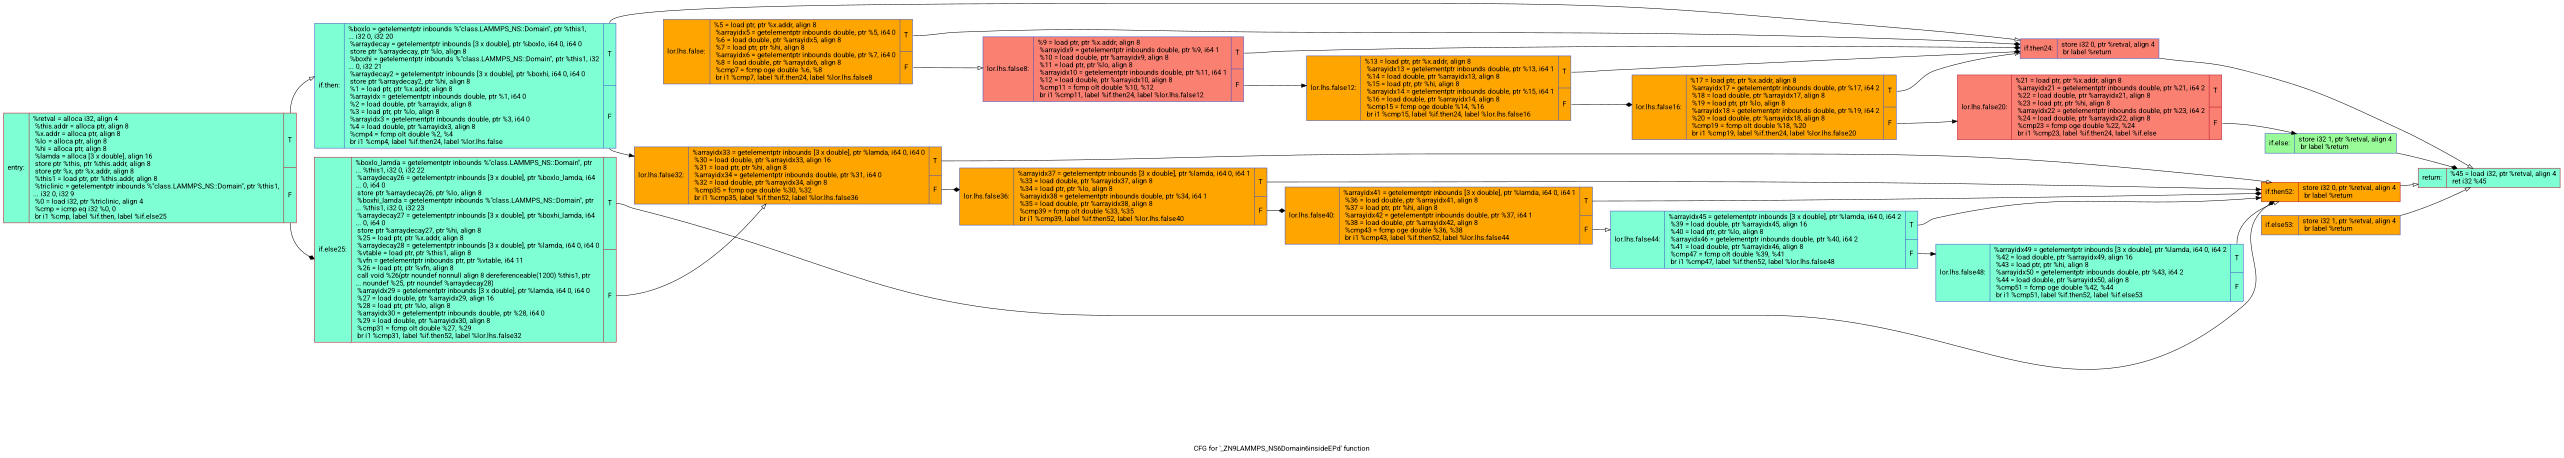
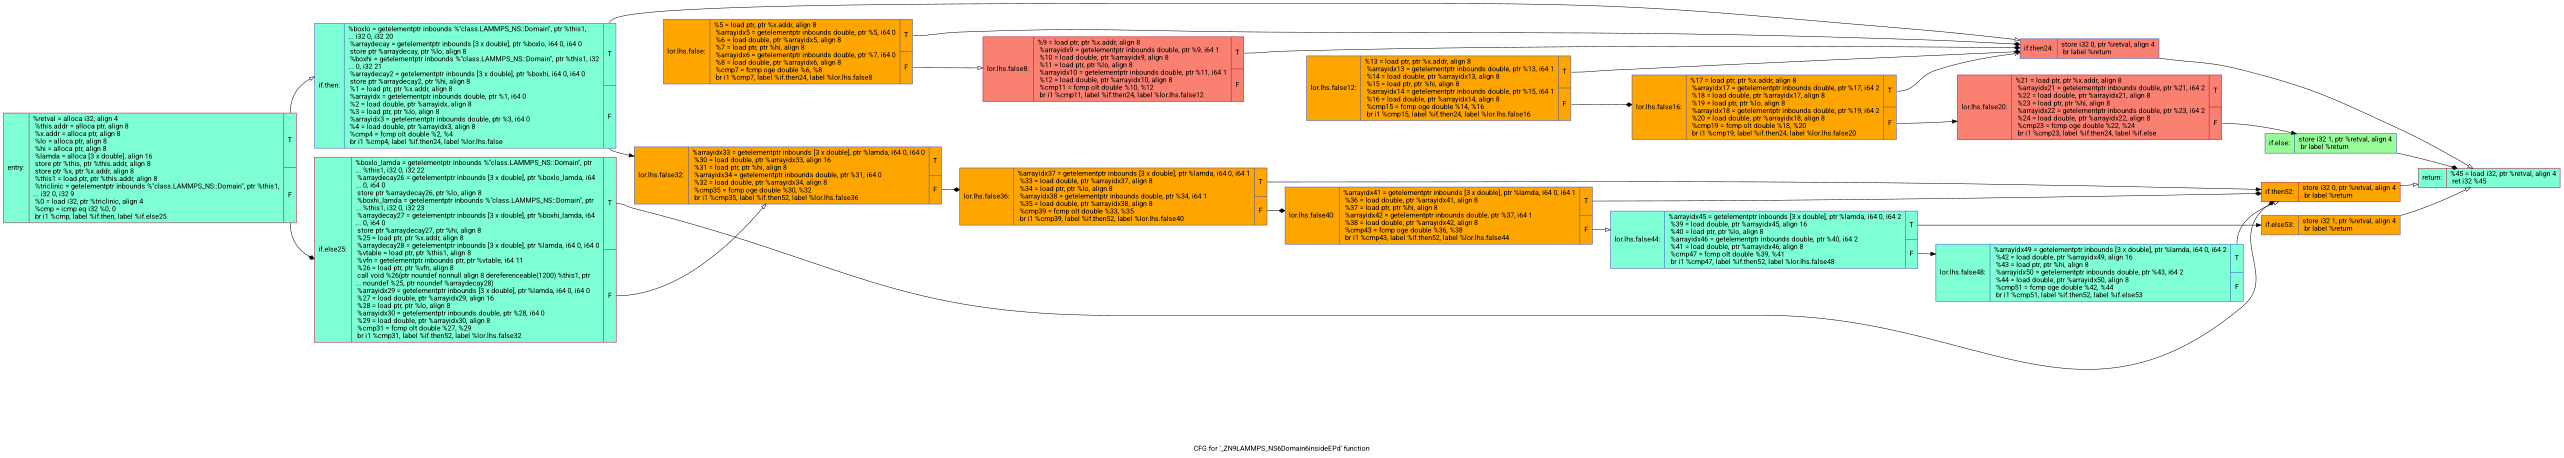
(1113, 69) -> (1113, 69)
(1273, 85) -> none
(1605, 154) -> none
(2086, 201) -> (2087, 225)
